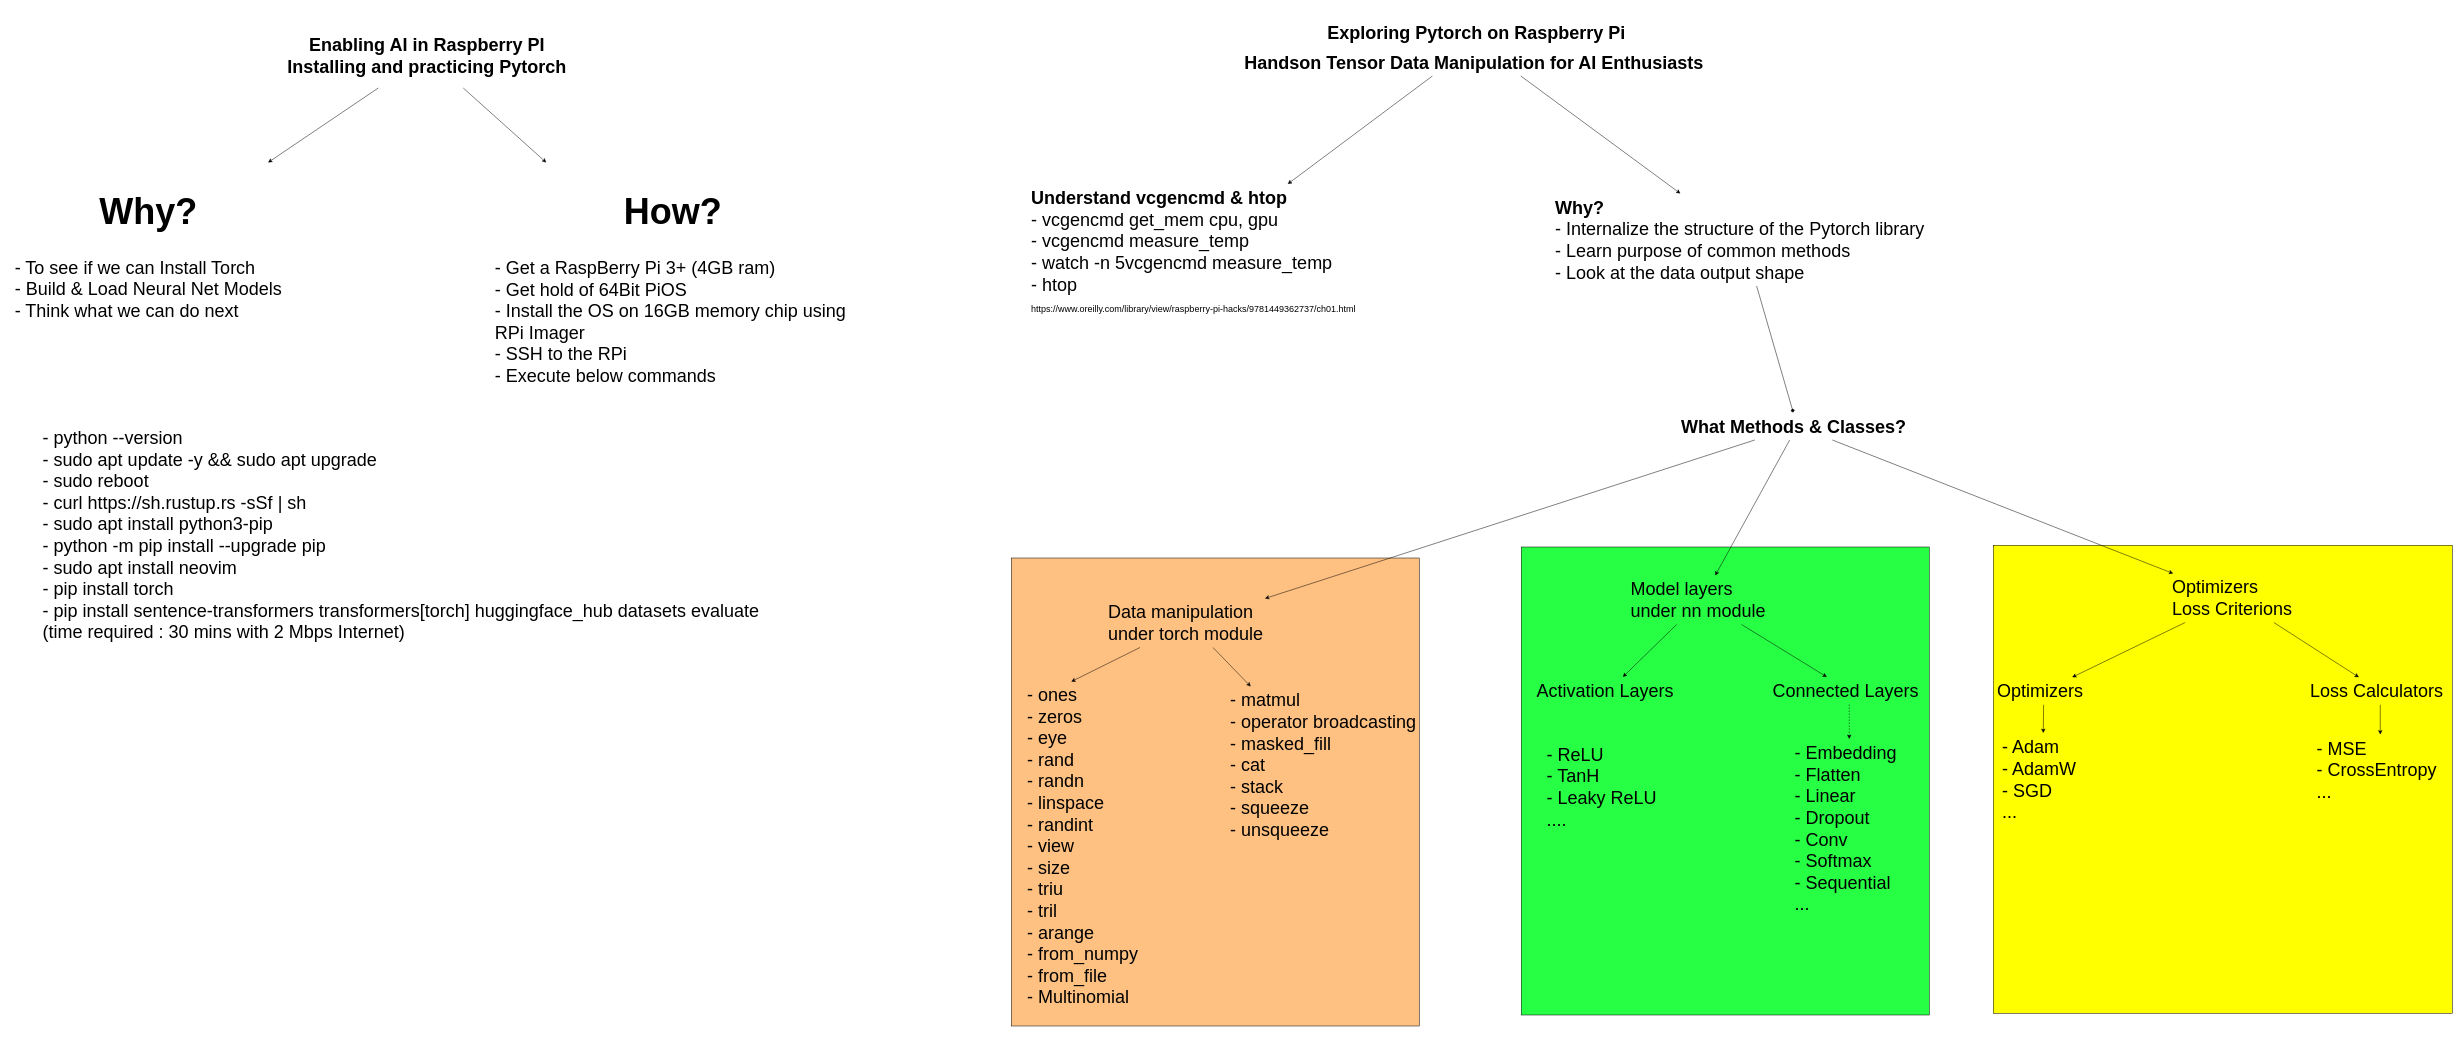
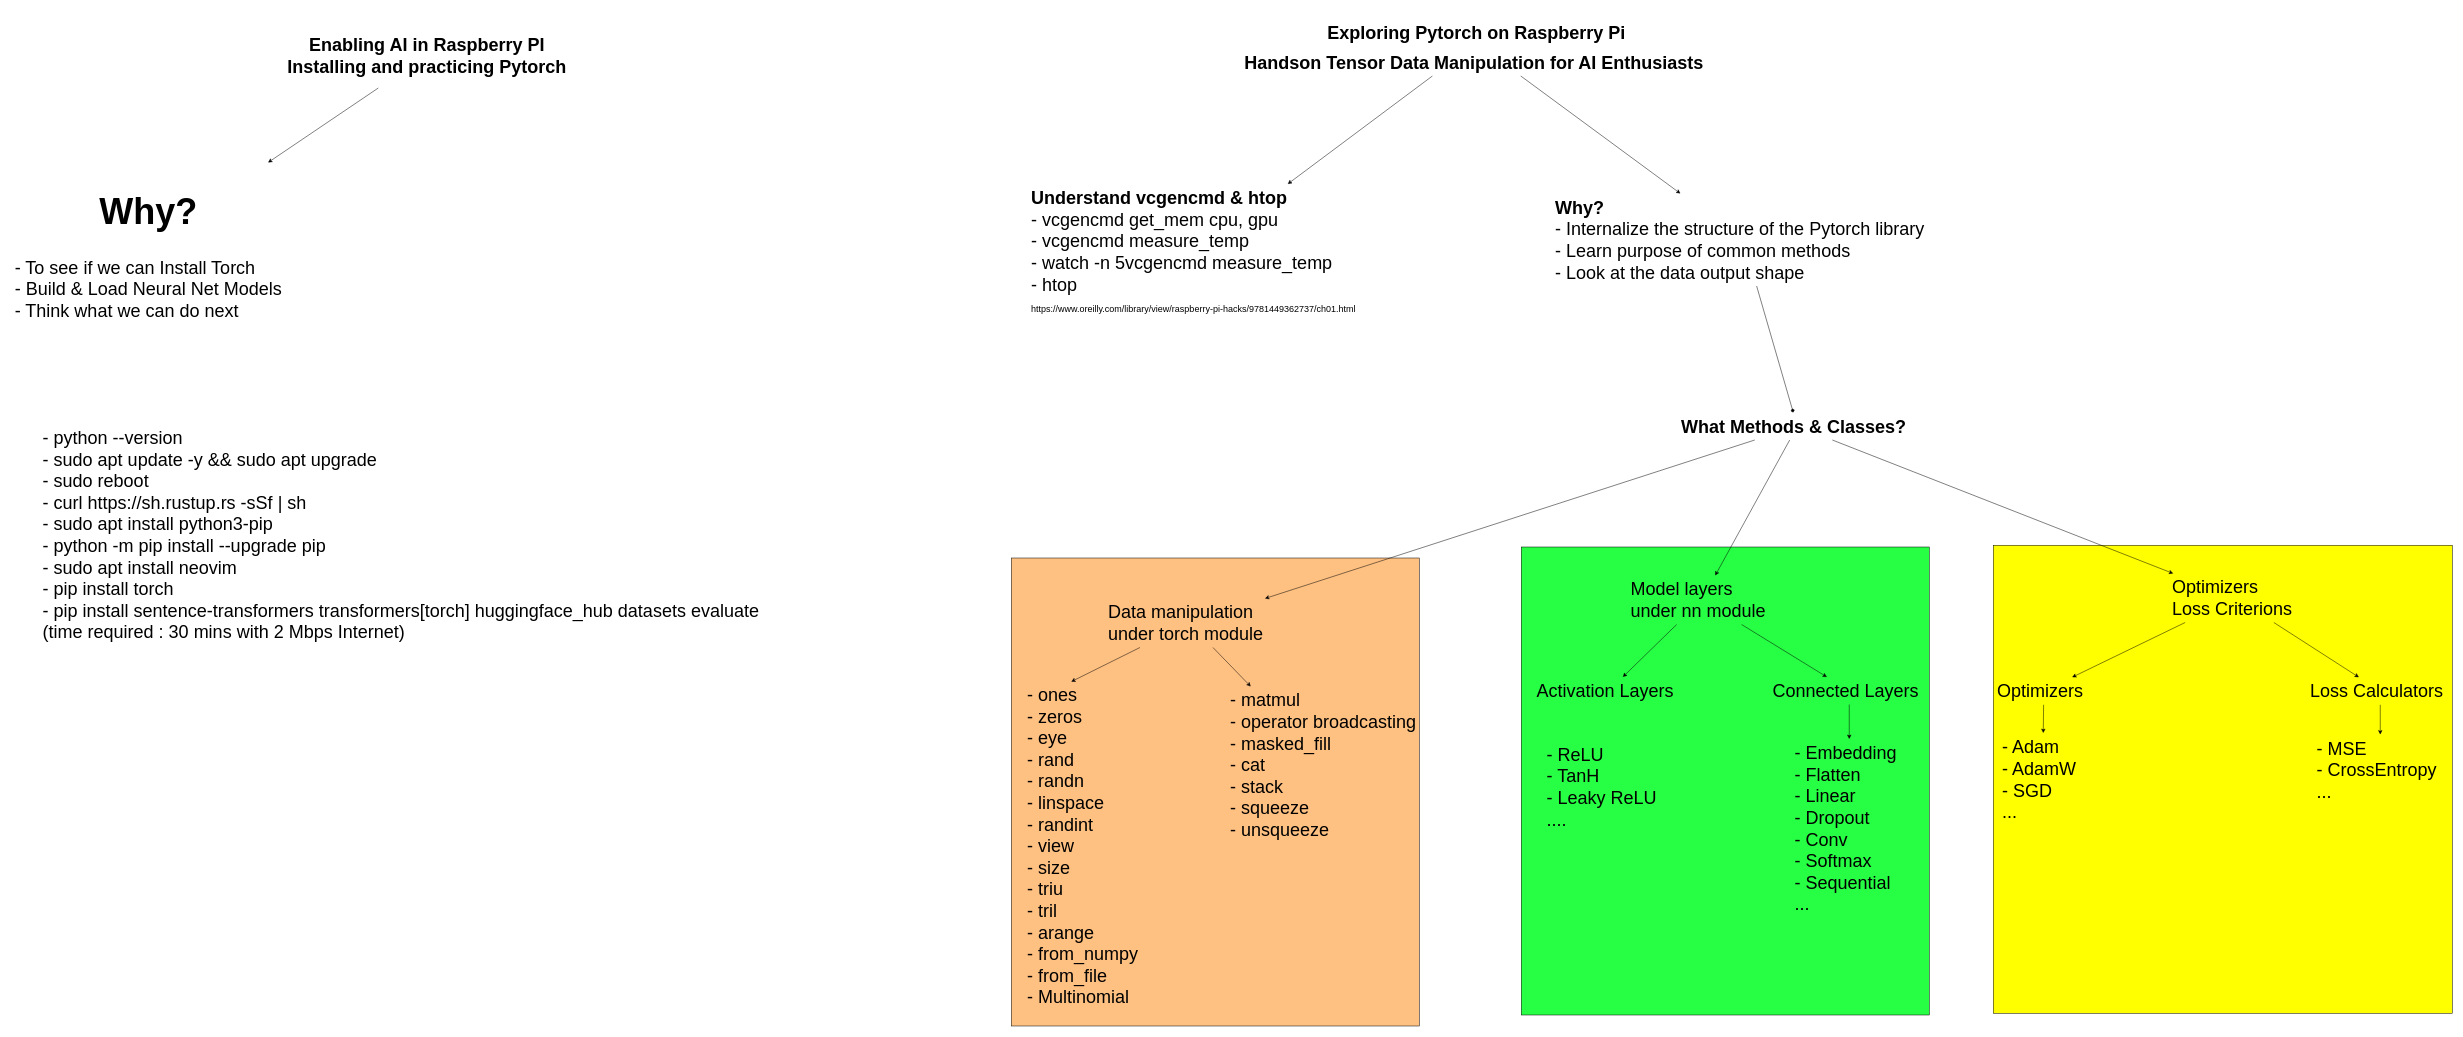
(542, 159) -> none
(673, 276) -> none
(1849, 719) -> (1849, 719)
